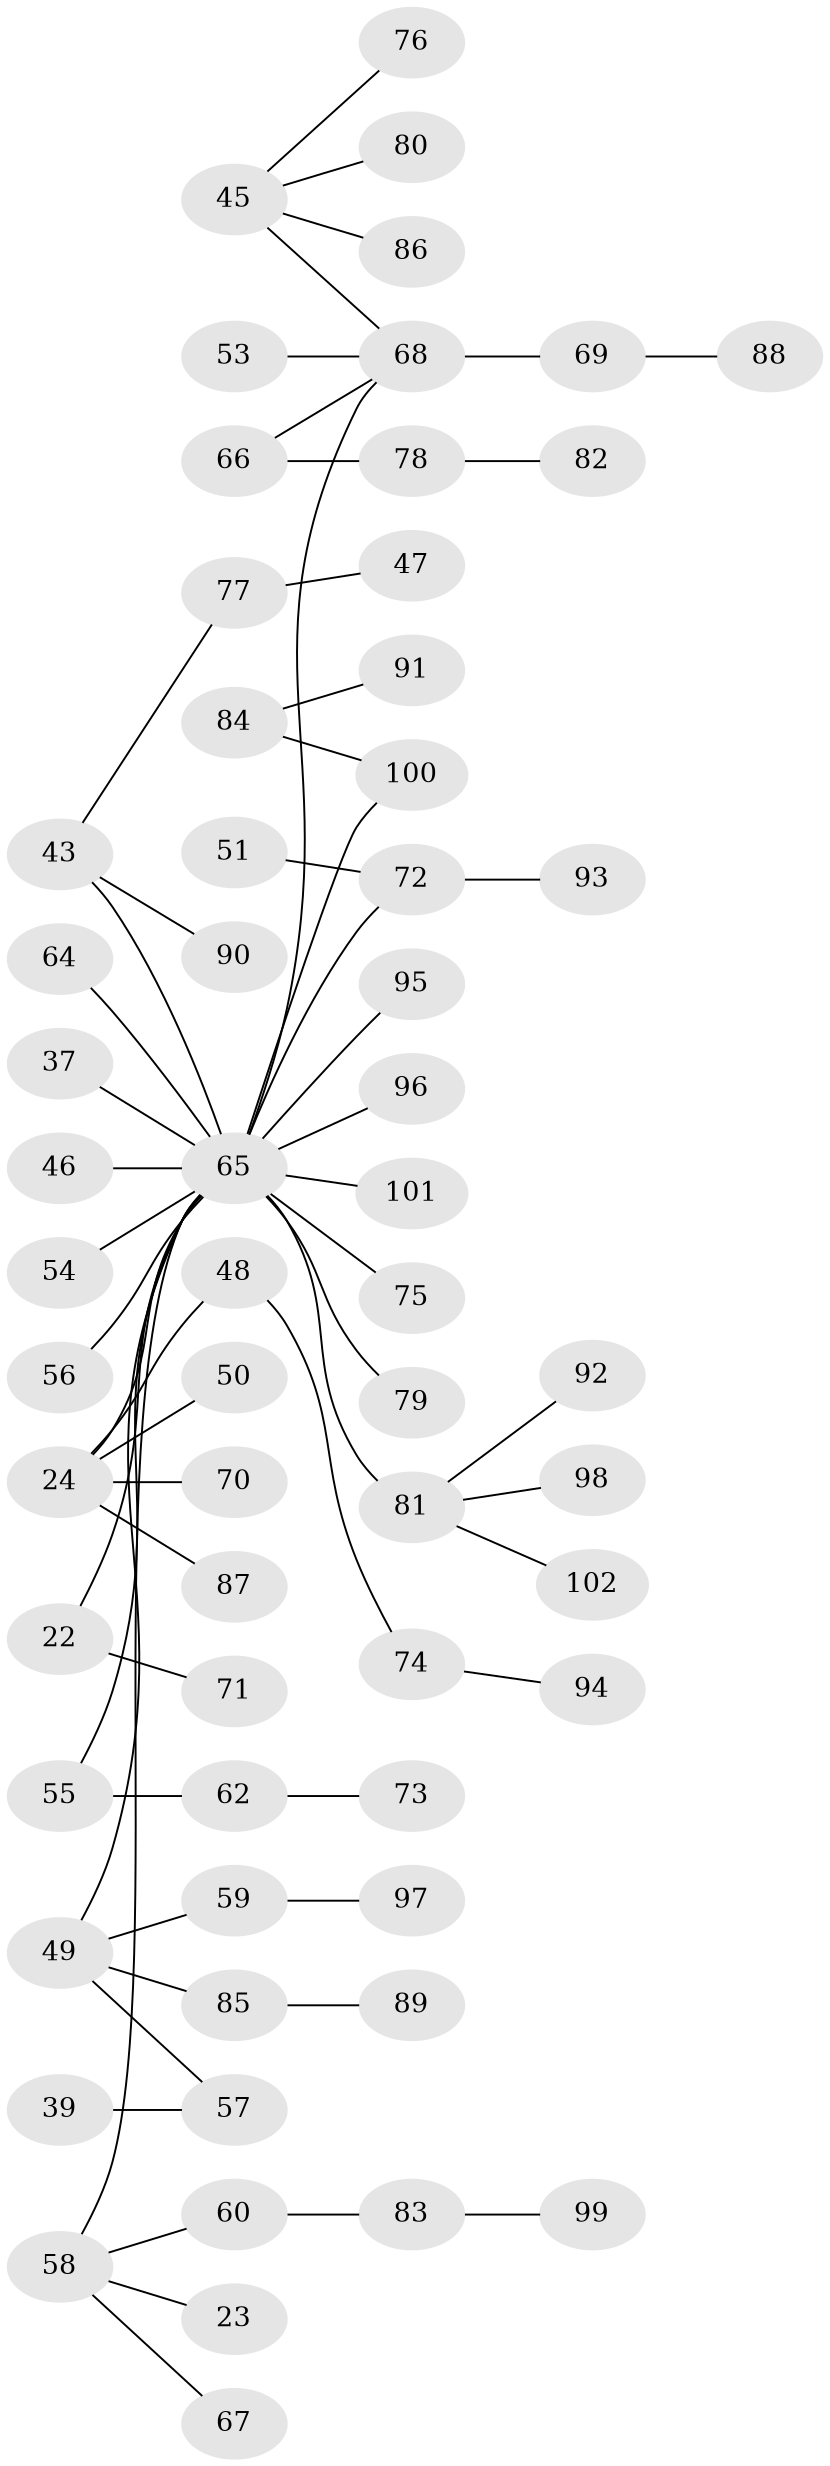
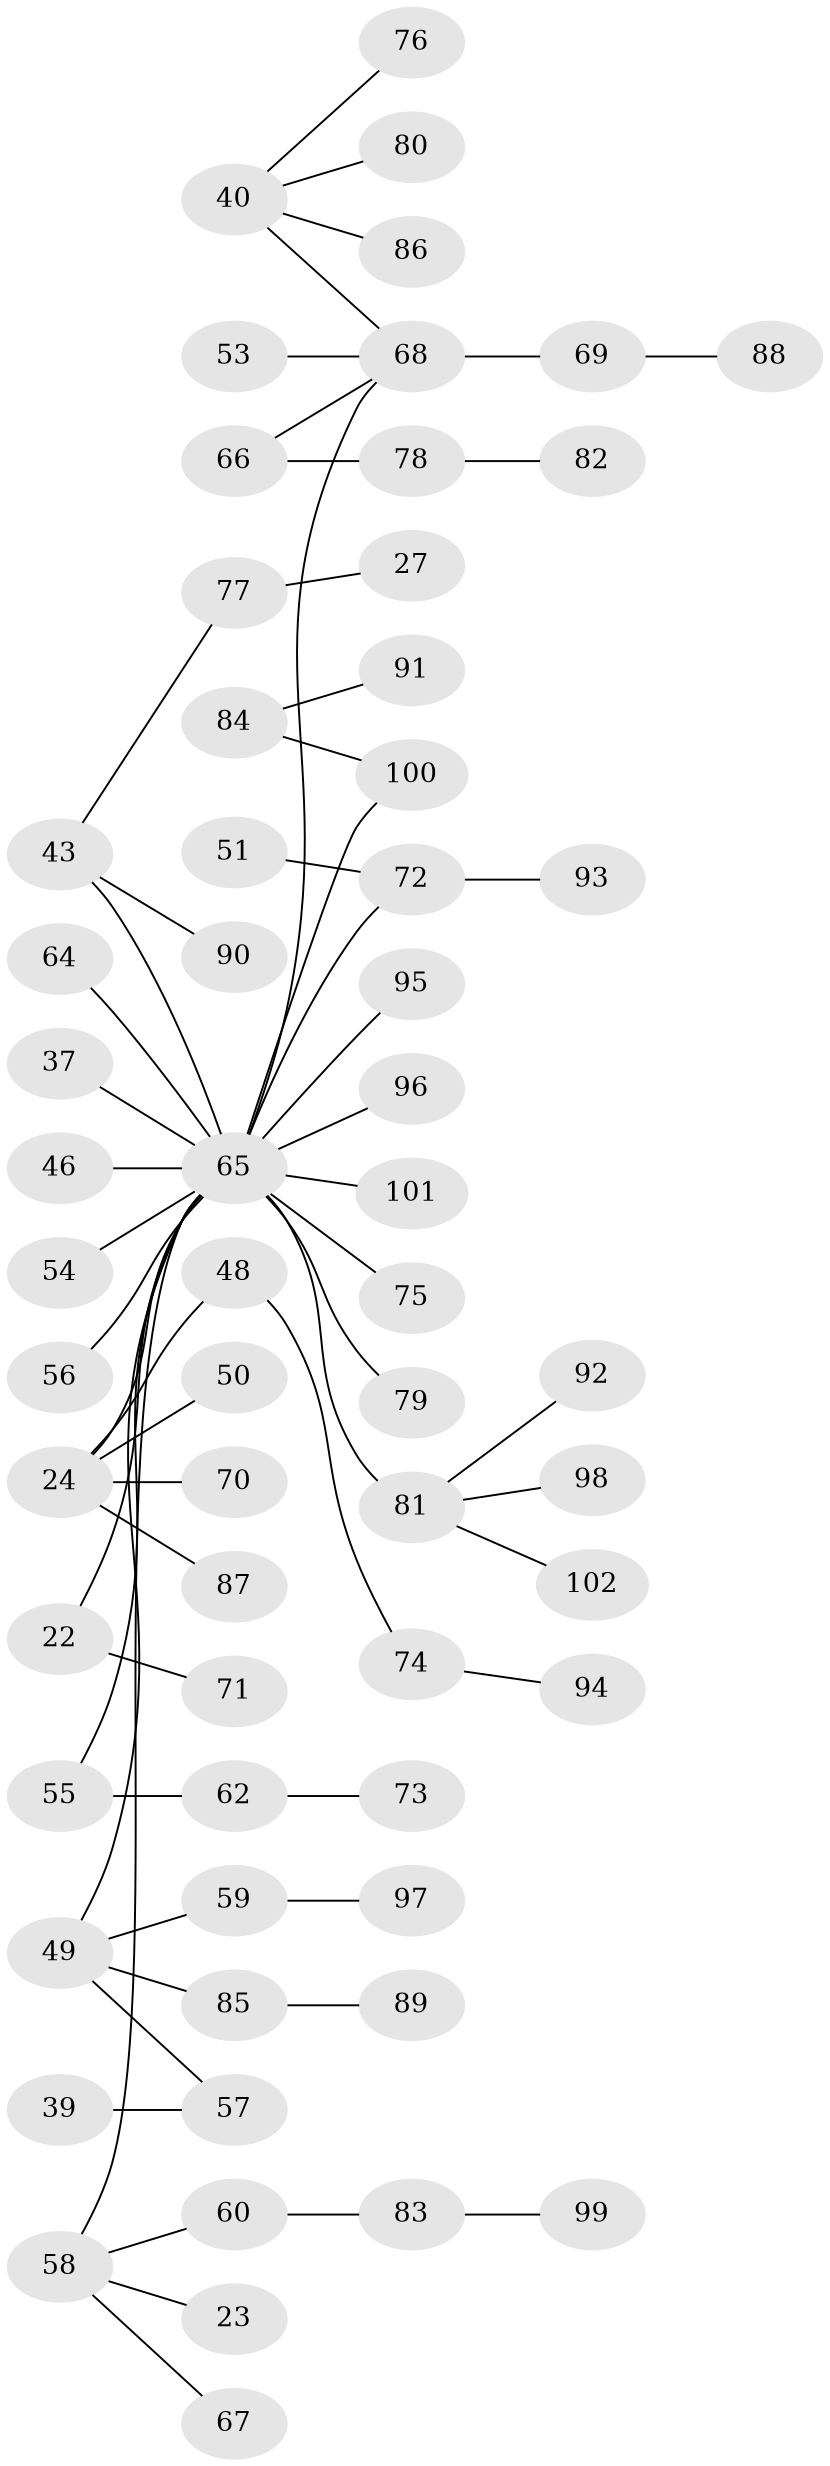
(234, 200) -> (234, 200)
(412, 566) -> (412, 566)
